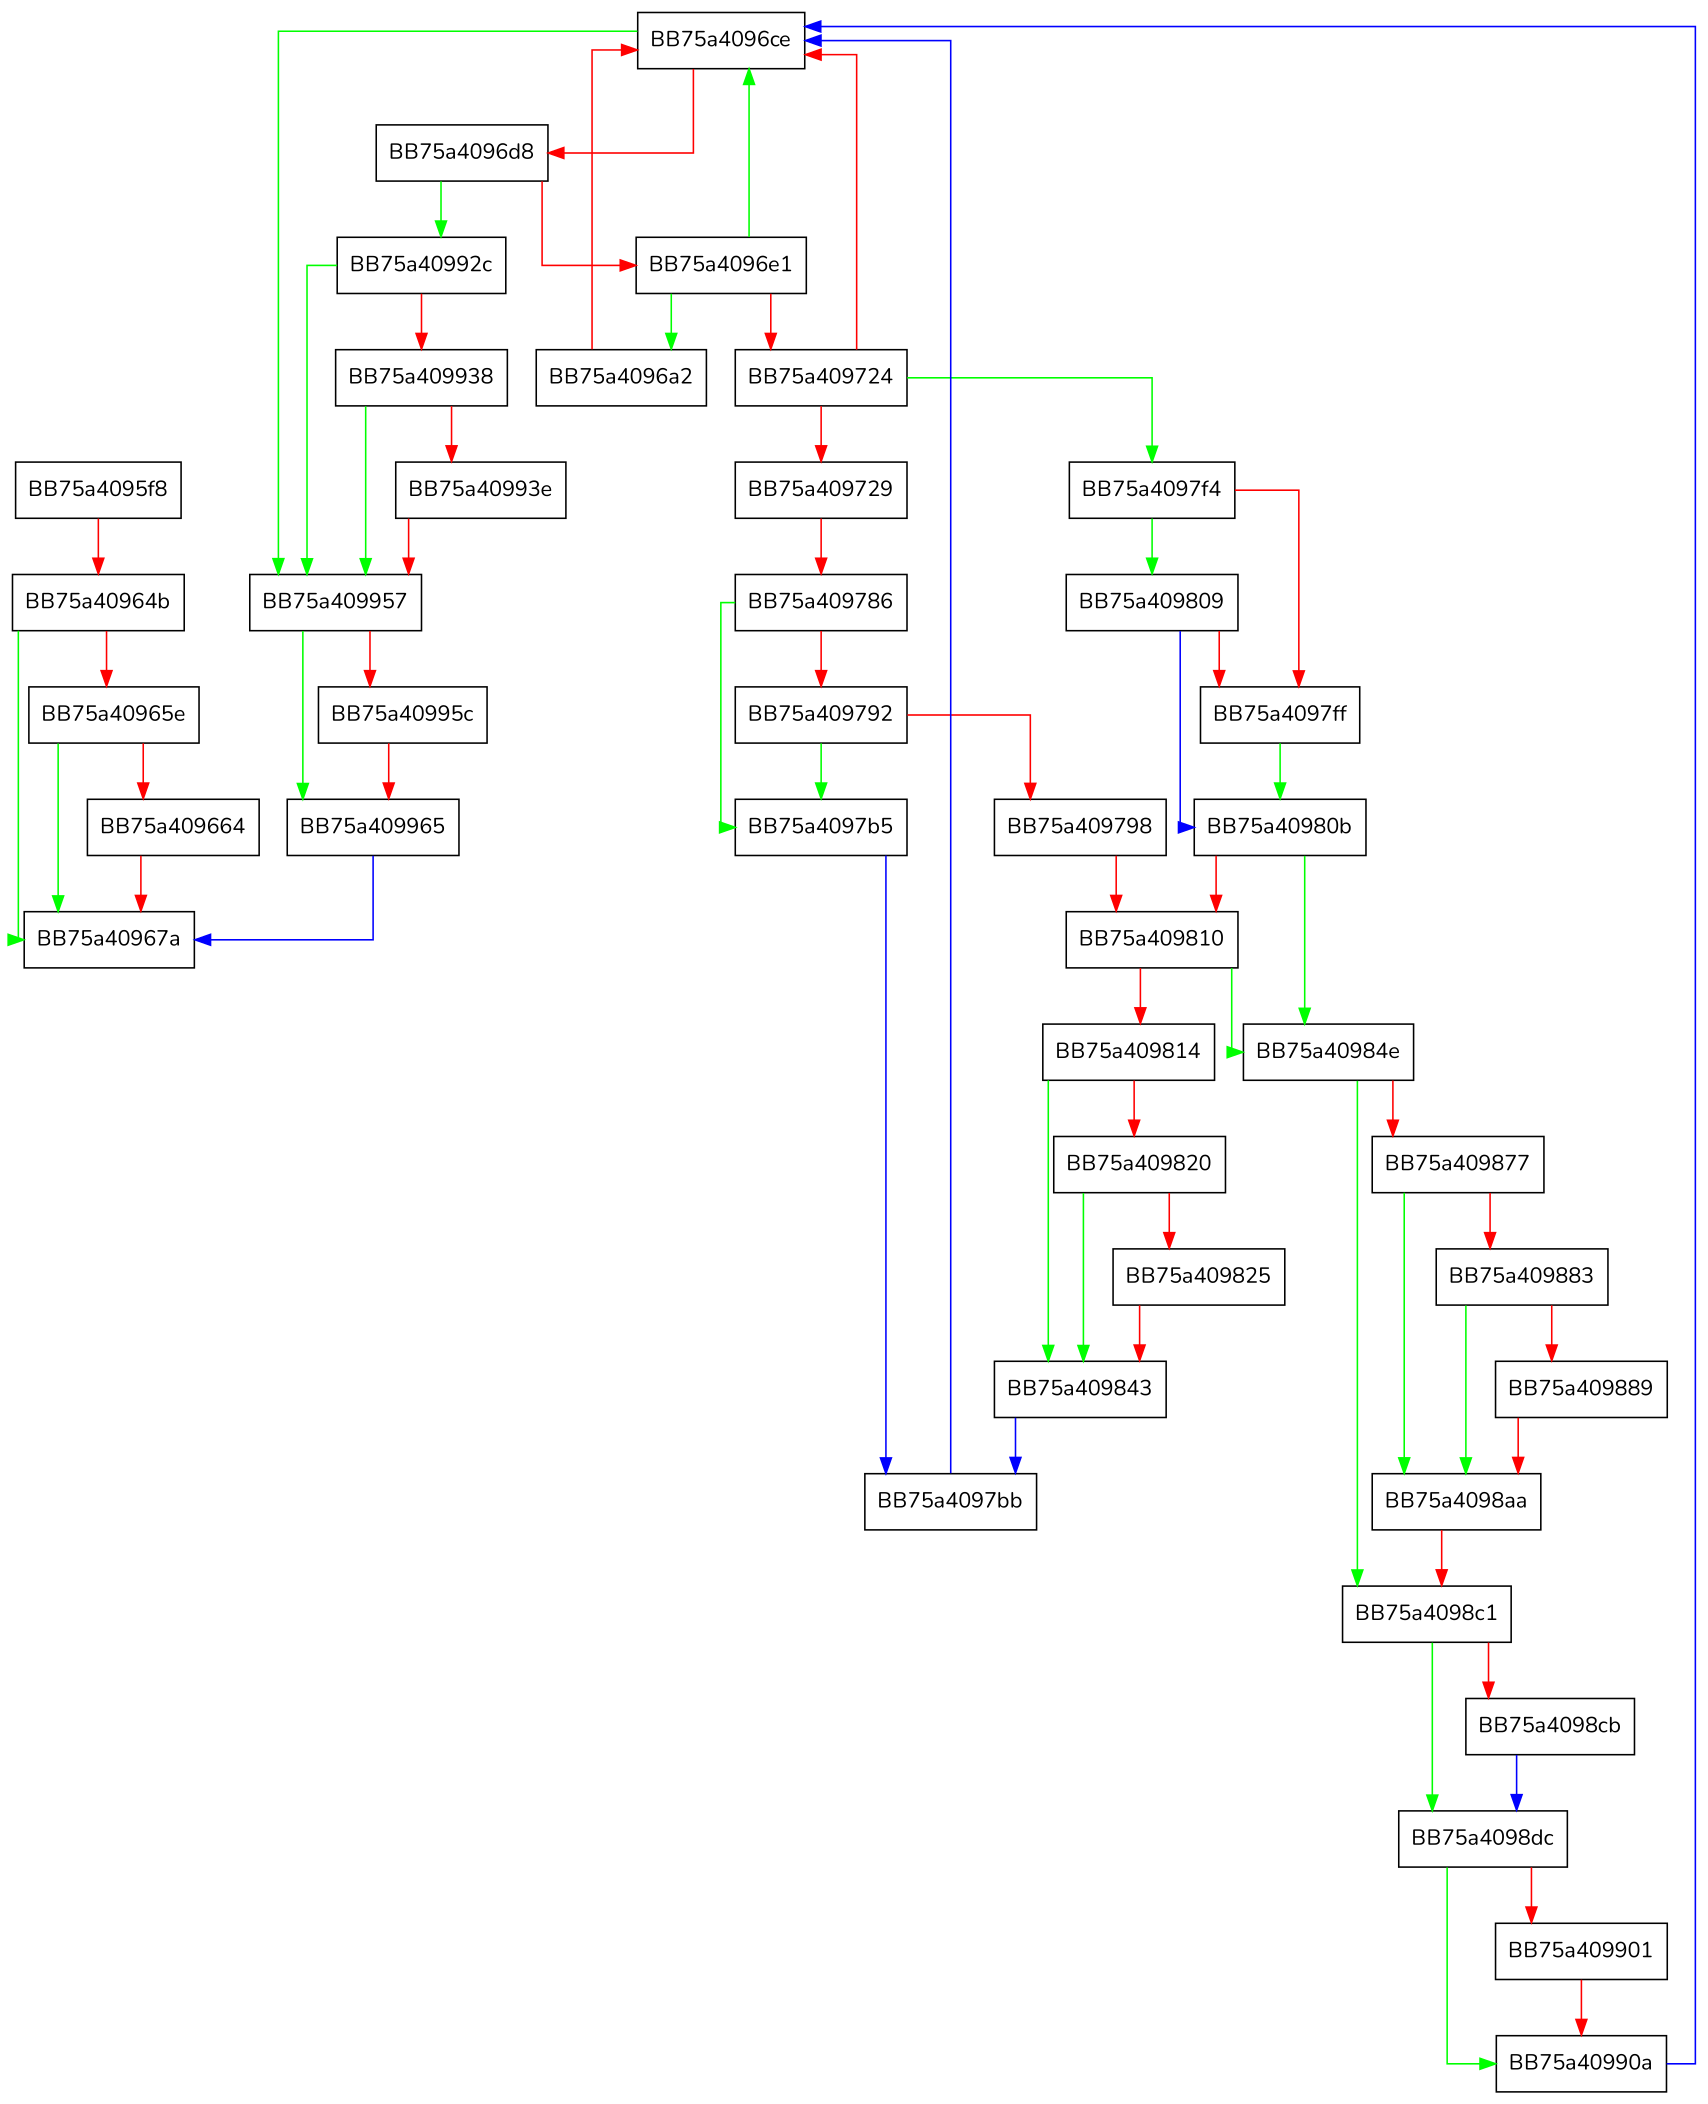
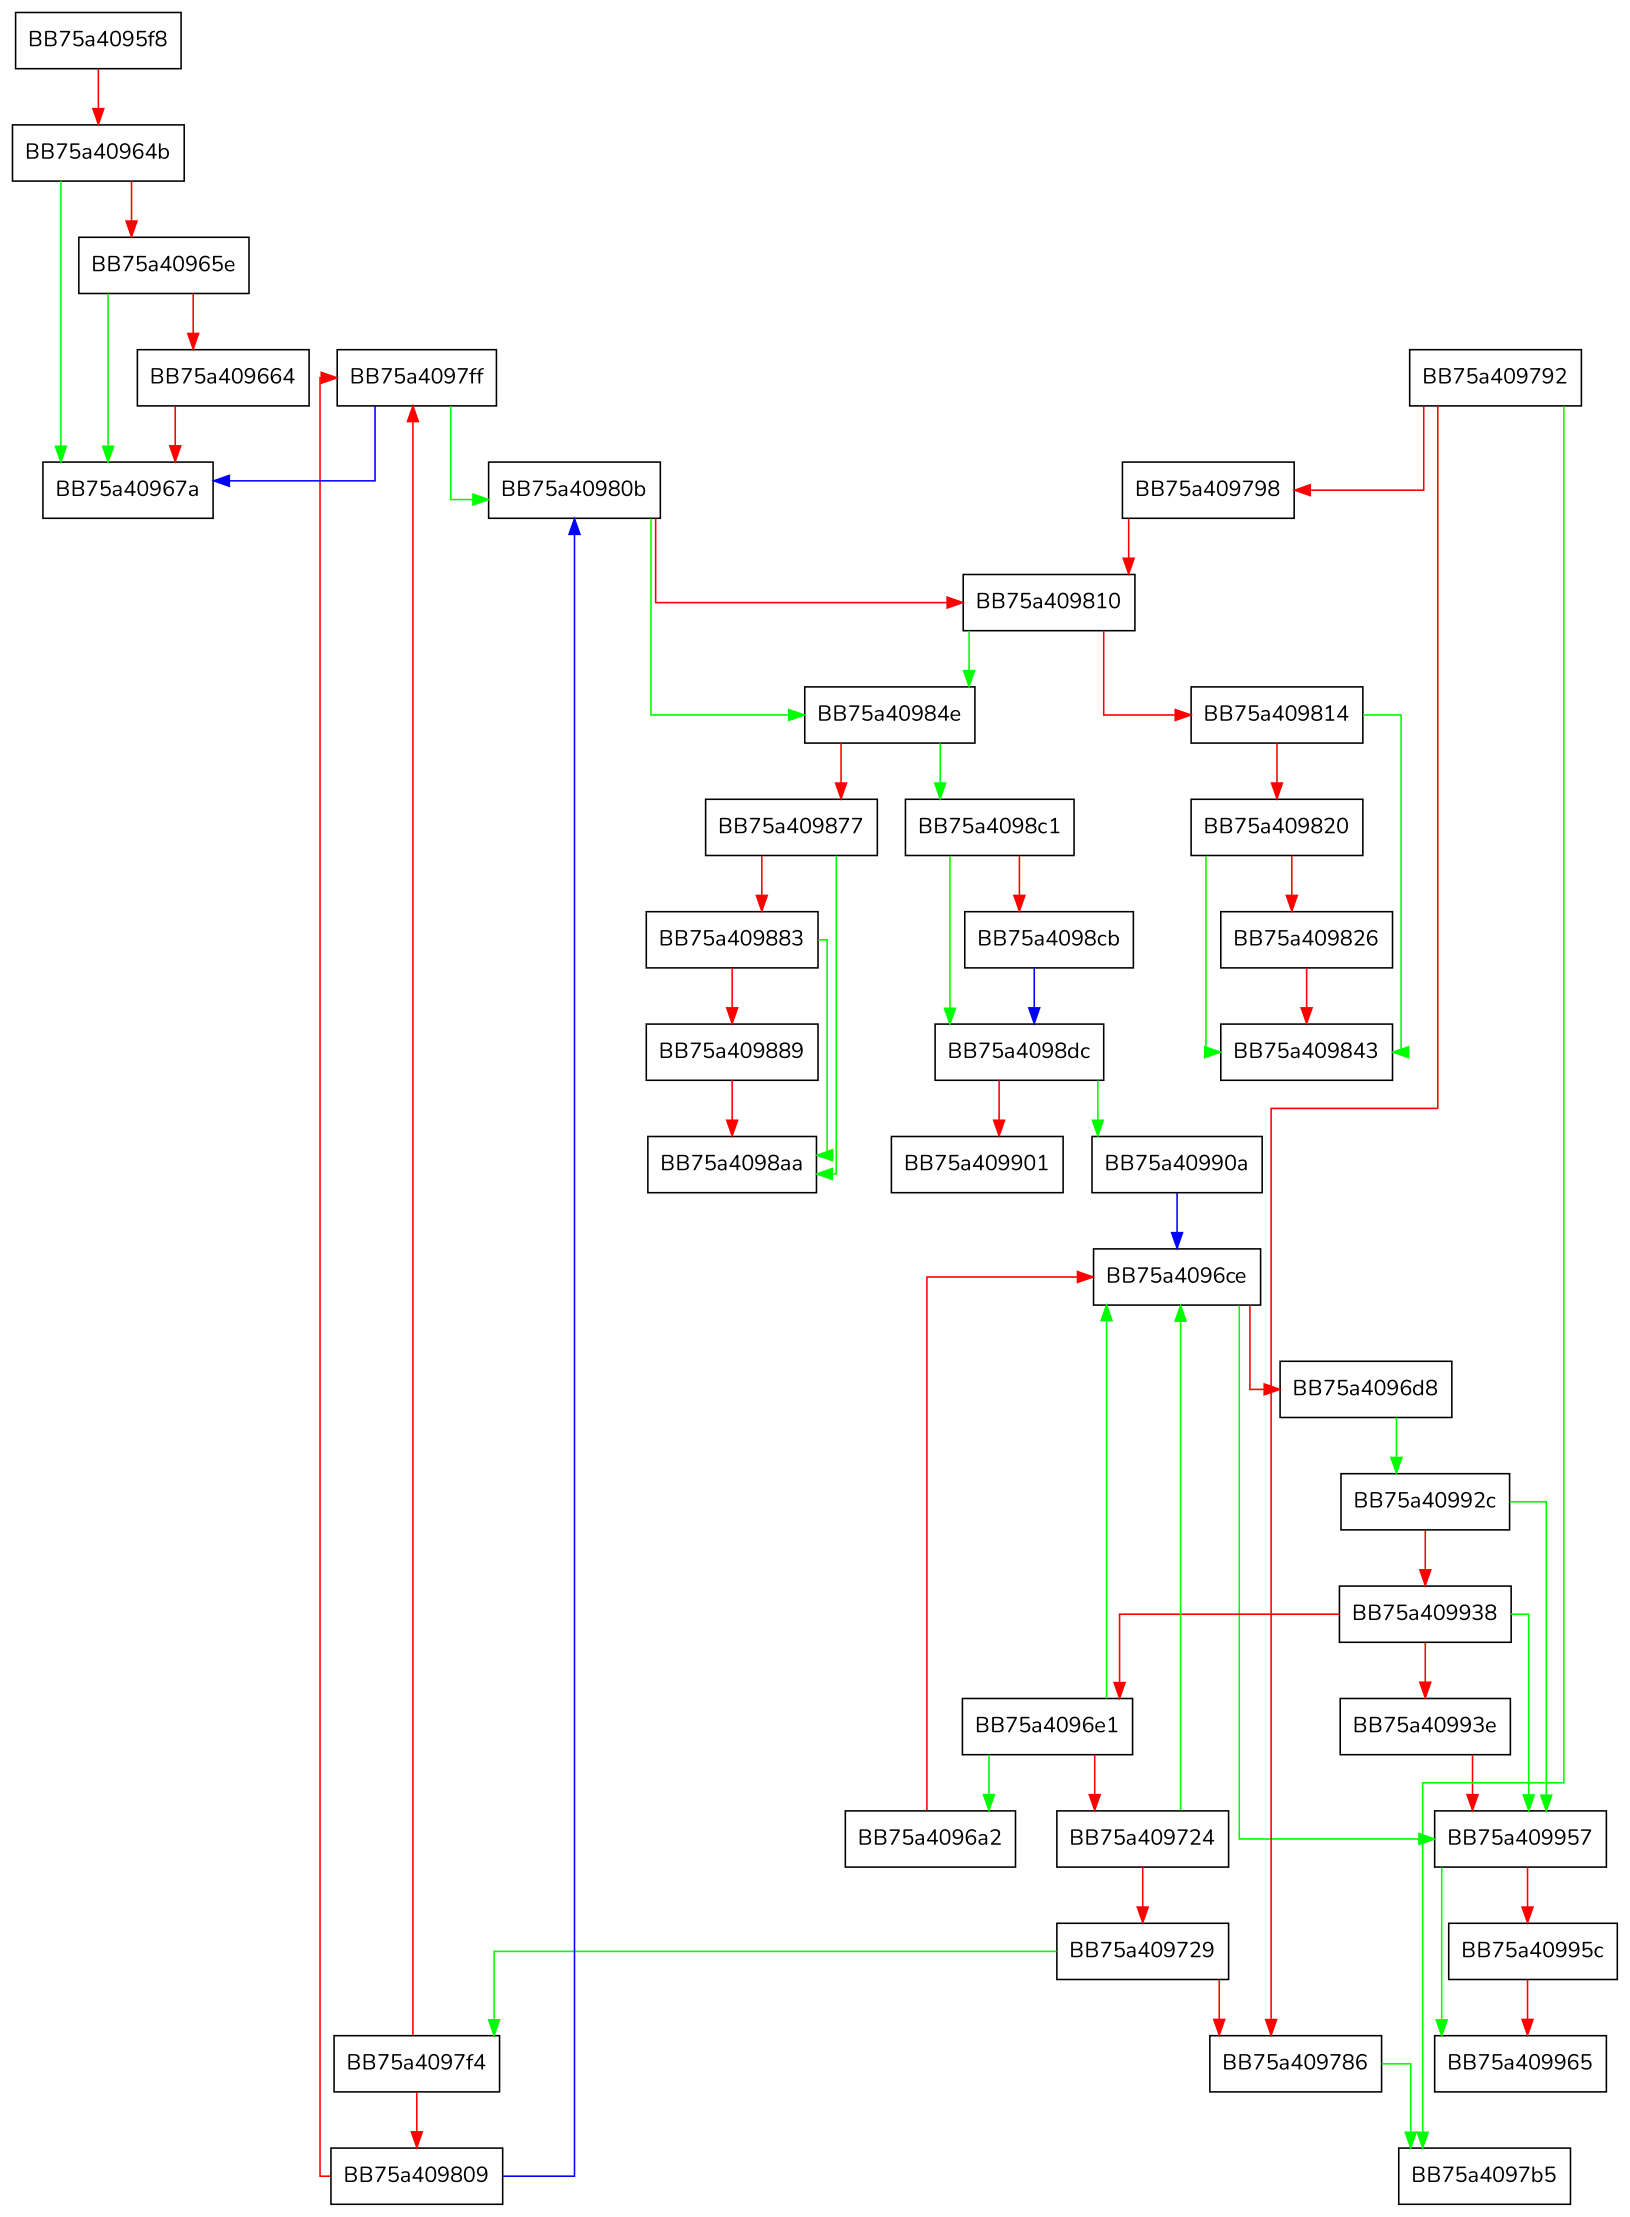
(857, 184) -> (1181, 1566)
(542, 262) -> (1195, 1614)
(1064, 378) -> (741, 1951)
(1152, 538) -> (417, 2112)
(821, 651) -> (1271, 1129)
(334, 940) -> (340, 481)
(1199, 1277) -> (1307, 940)
(951, 1502) -> none
(1442, 1550) -> none
(1581, 2000) -> none
